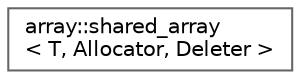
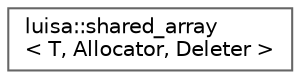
(150, 39) -> (150, 39)
